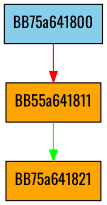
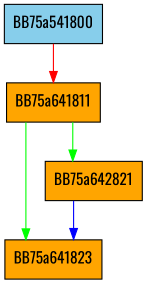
(53, 24) -> (53, 24)
(53, 102) -> (53, 102)
(53, 181) -> (94, 181)
none -> (53, 259)
